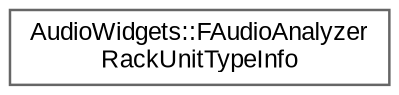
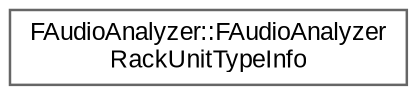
(200, 47) -> (208, 47)
